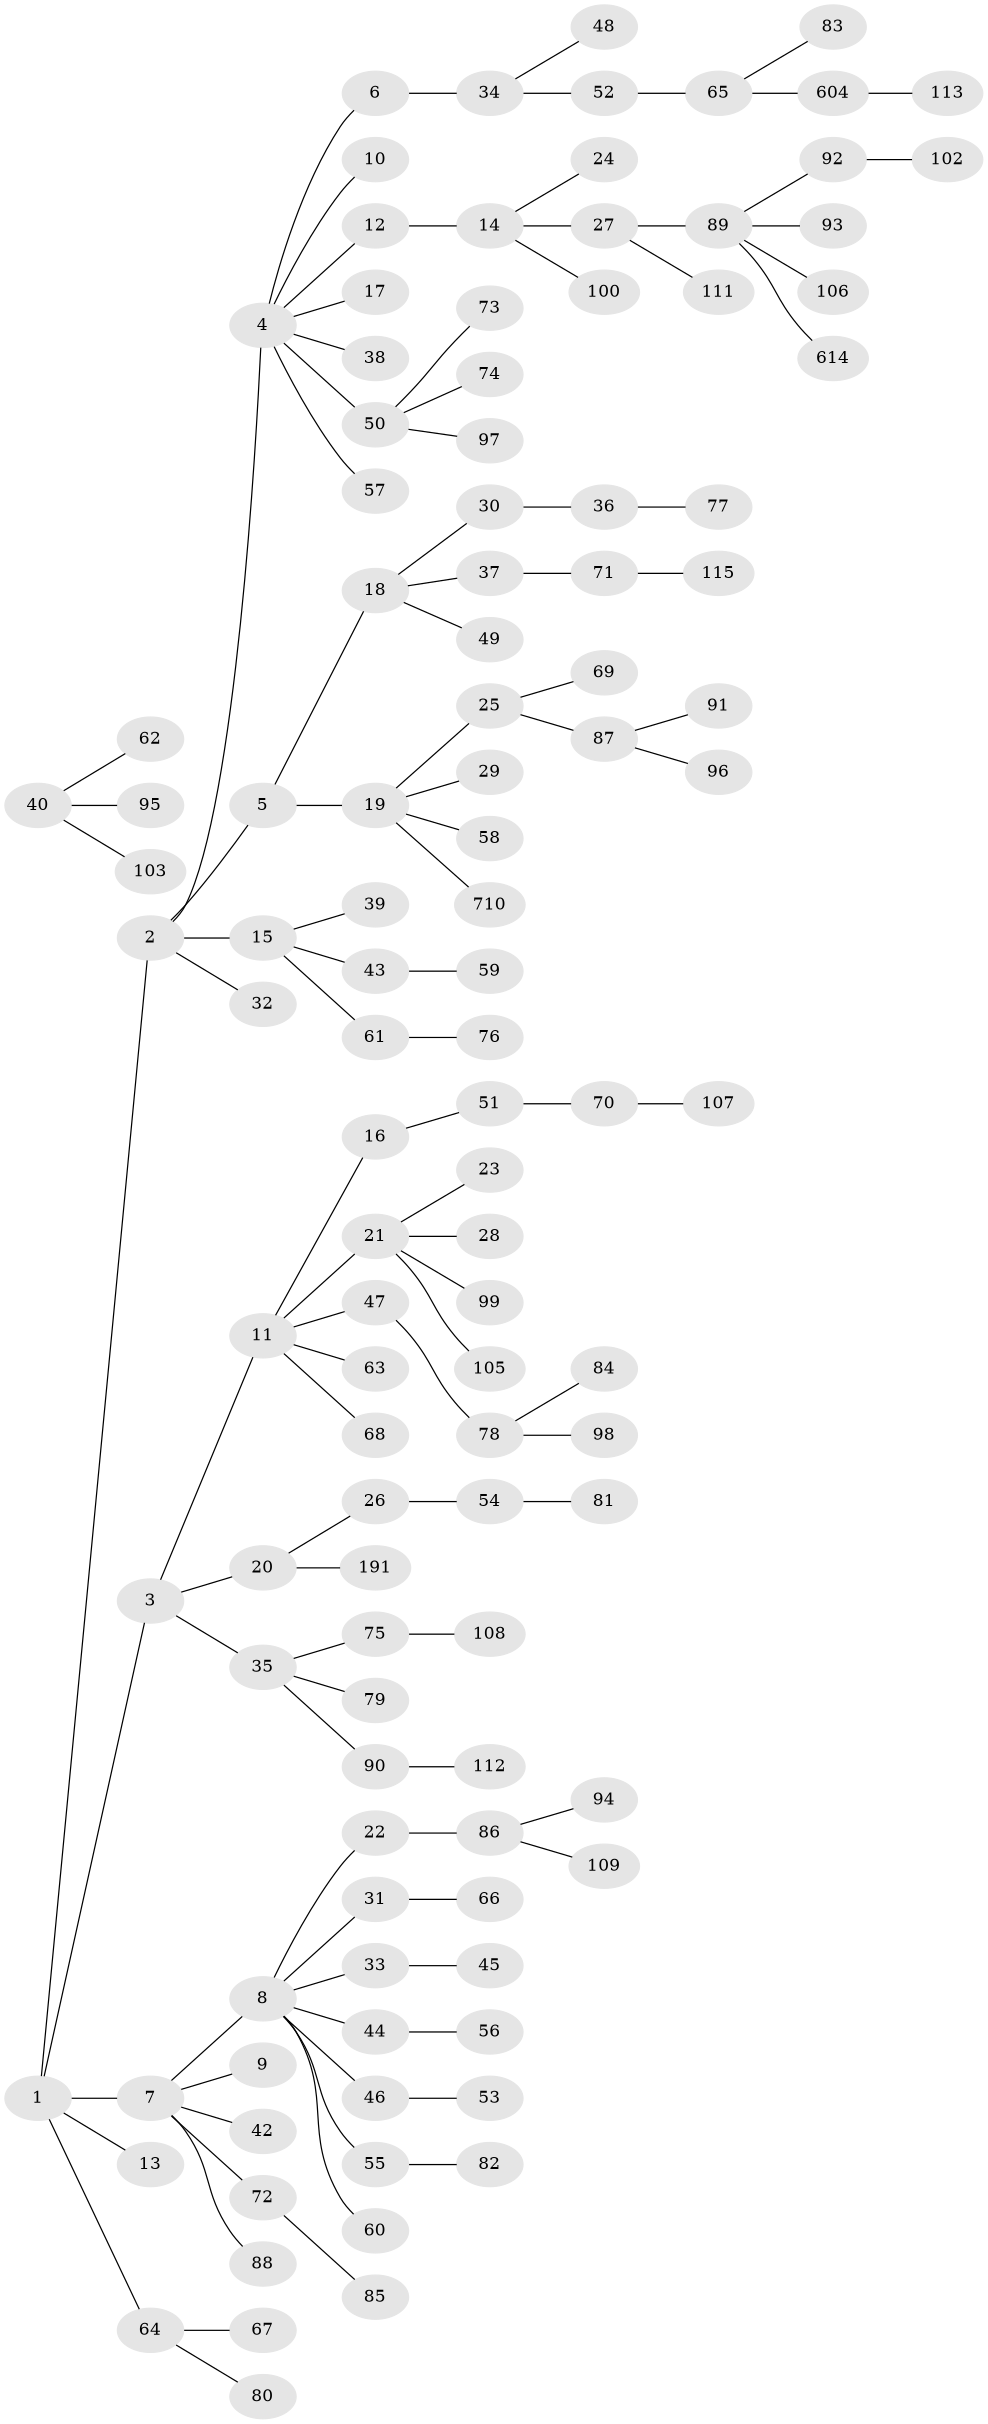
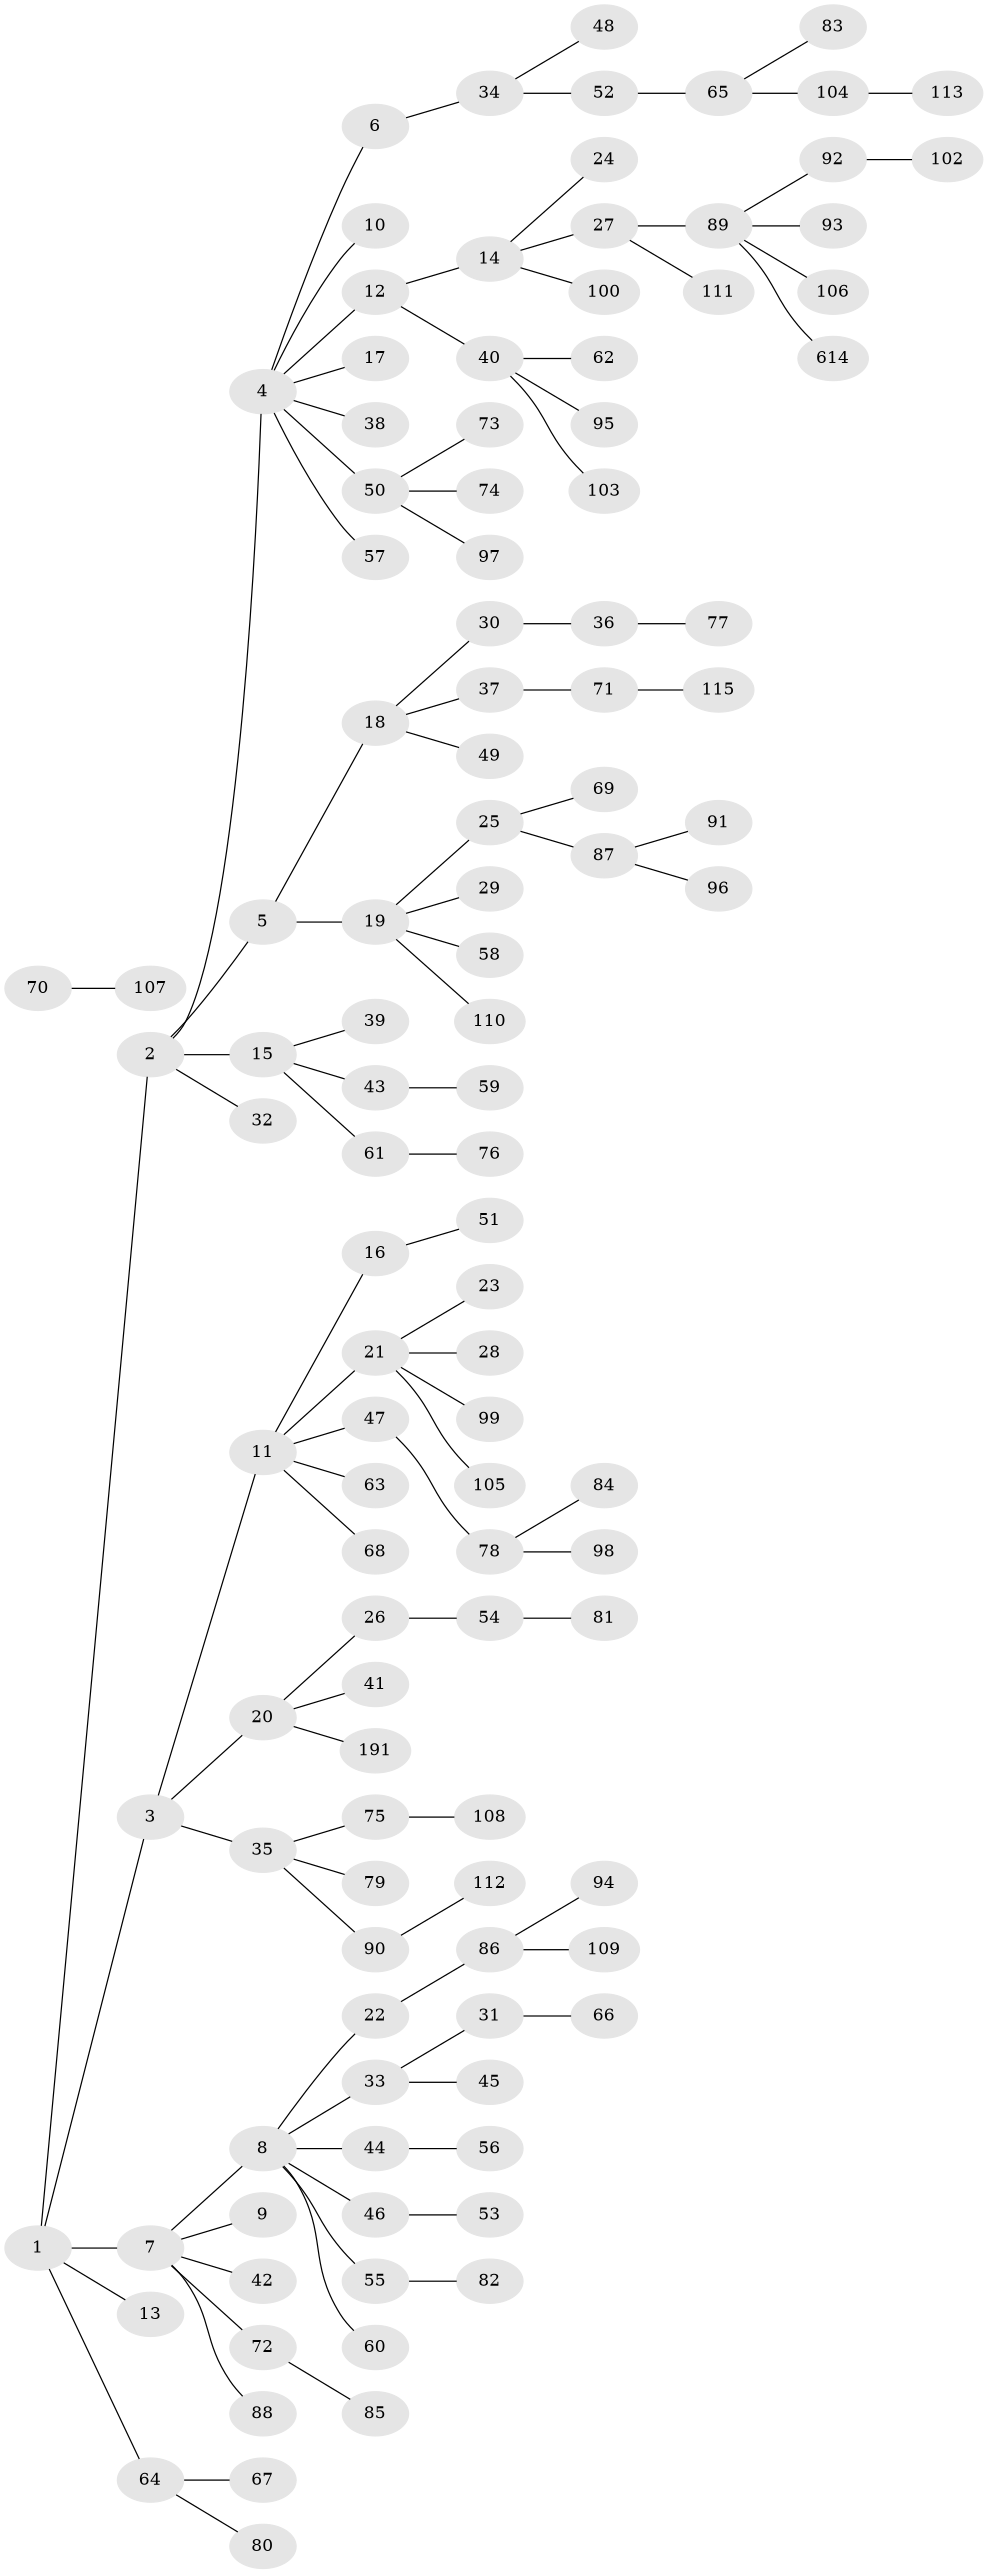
(833, 93) -> (833, 93)
none -> (433, 325)
(490, 905) -> (490, 1022)
(547, 1104) -> none
none -> (375, 1685)
(319, 1949) -> (433, 2049)
